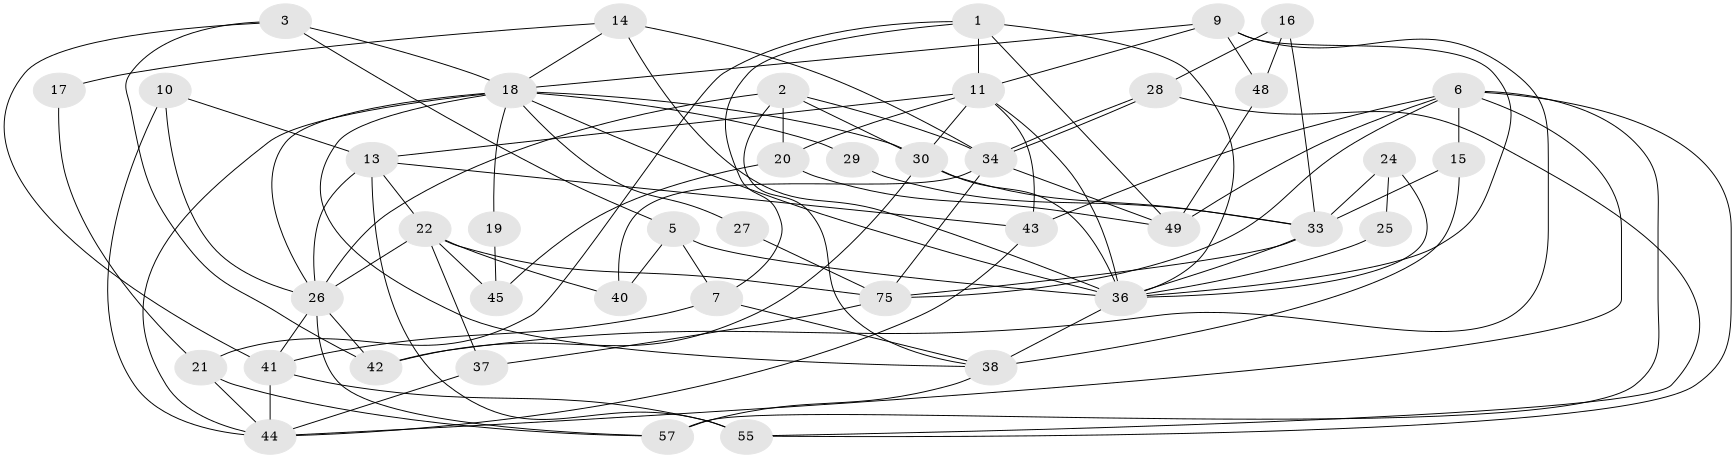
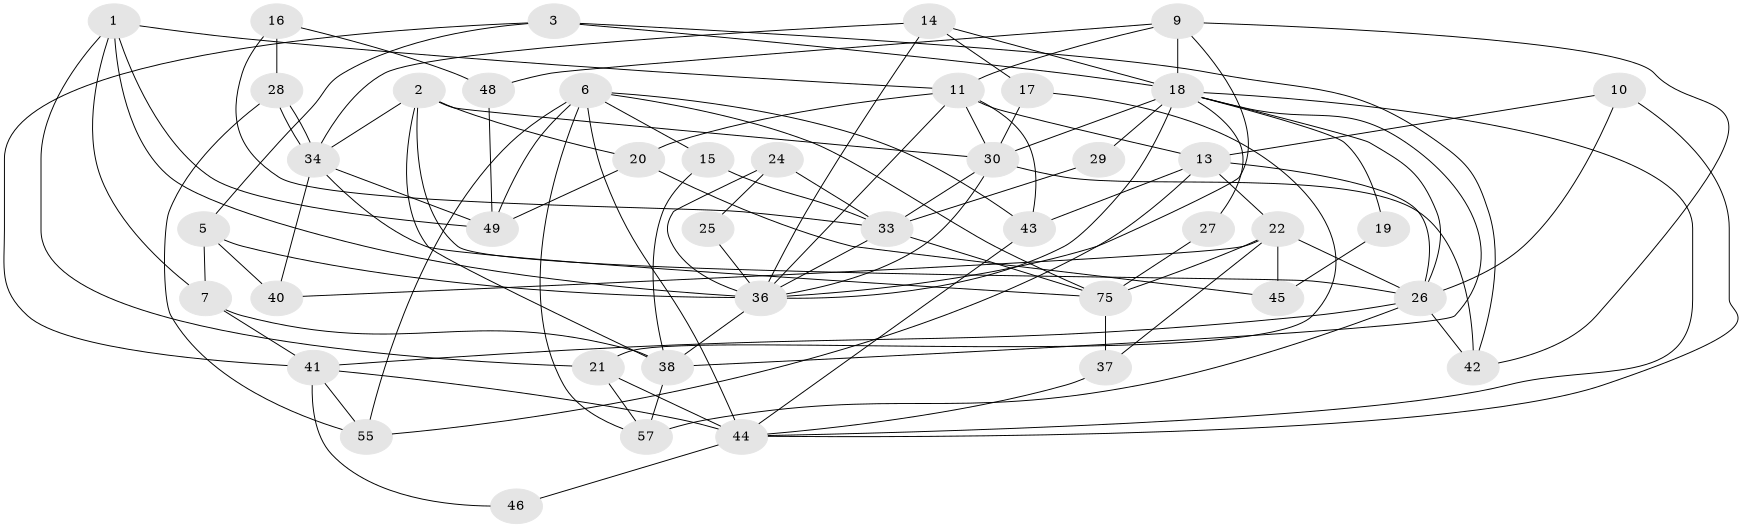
none -> (1009, 128)
none -> (516, 506)
